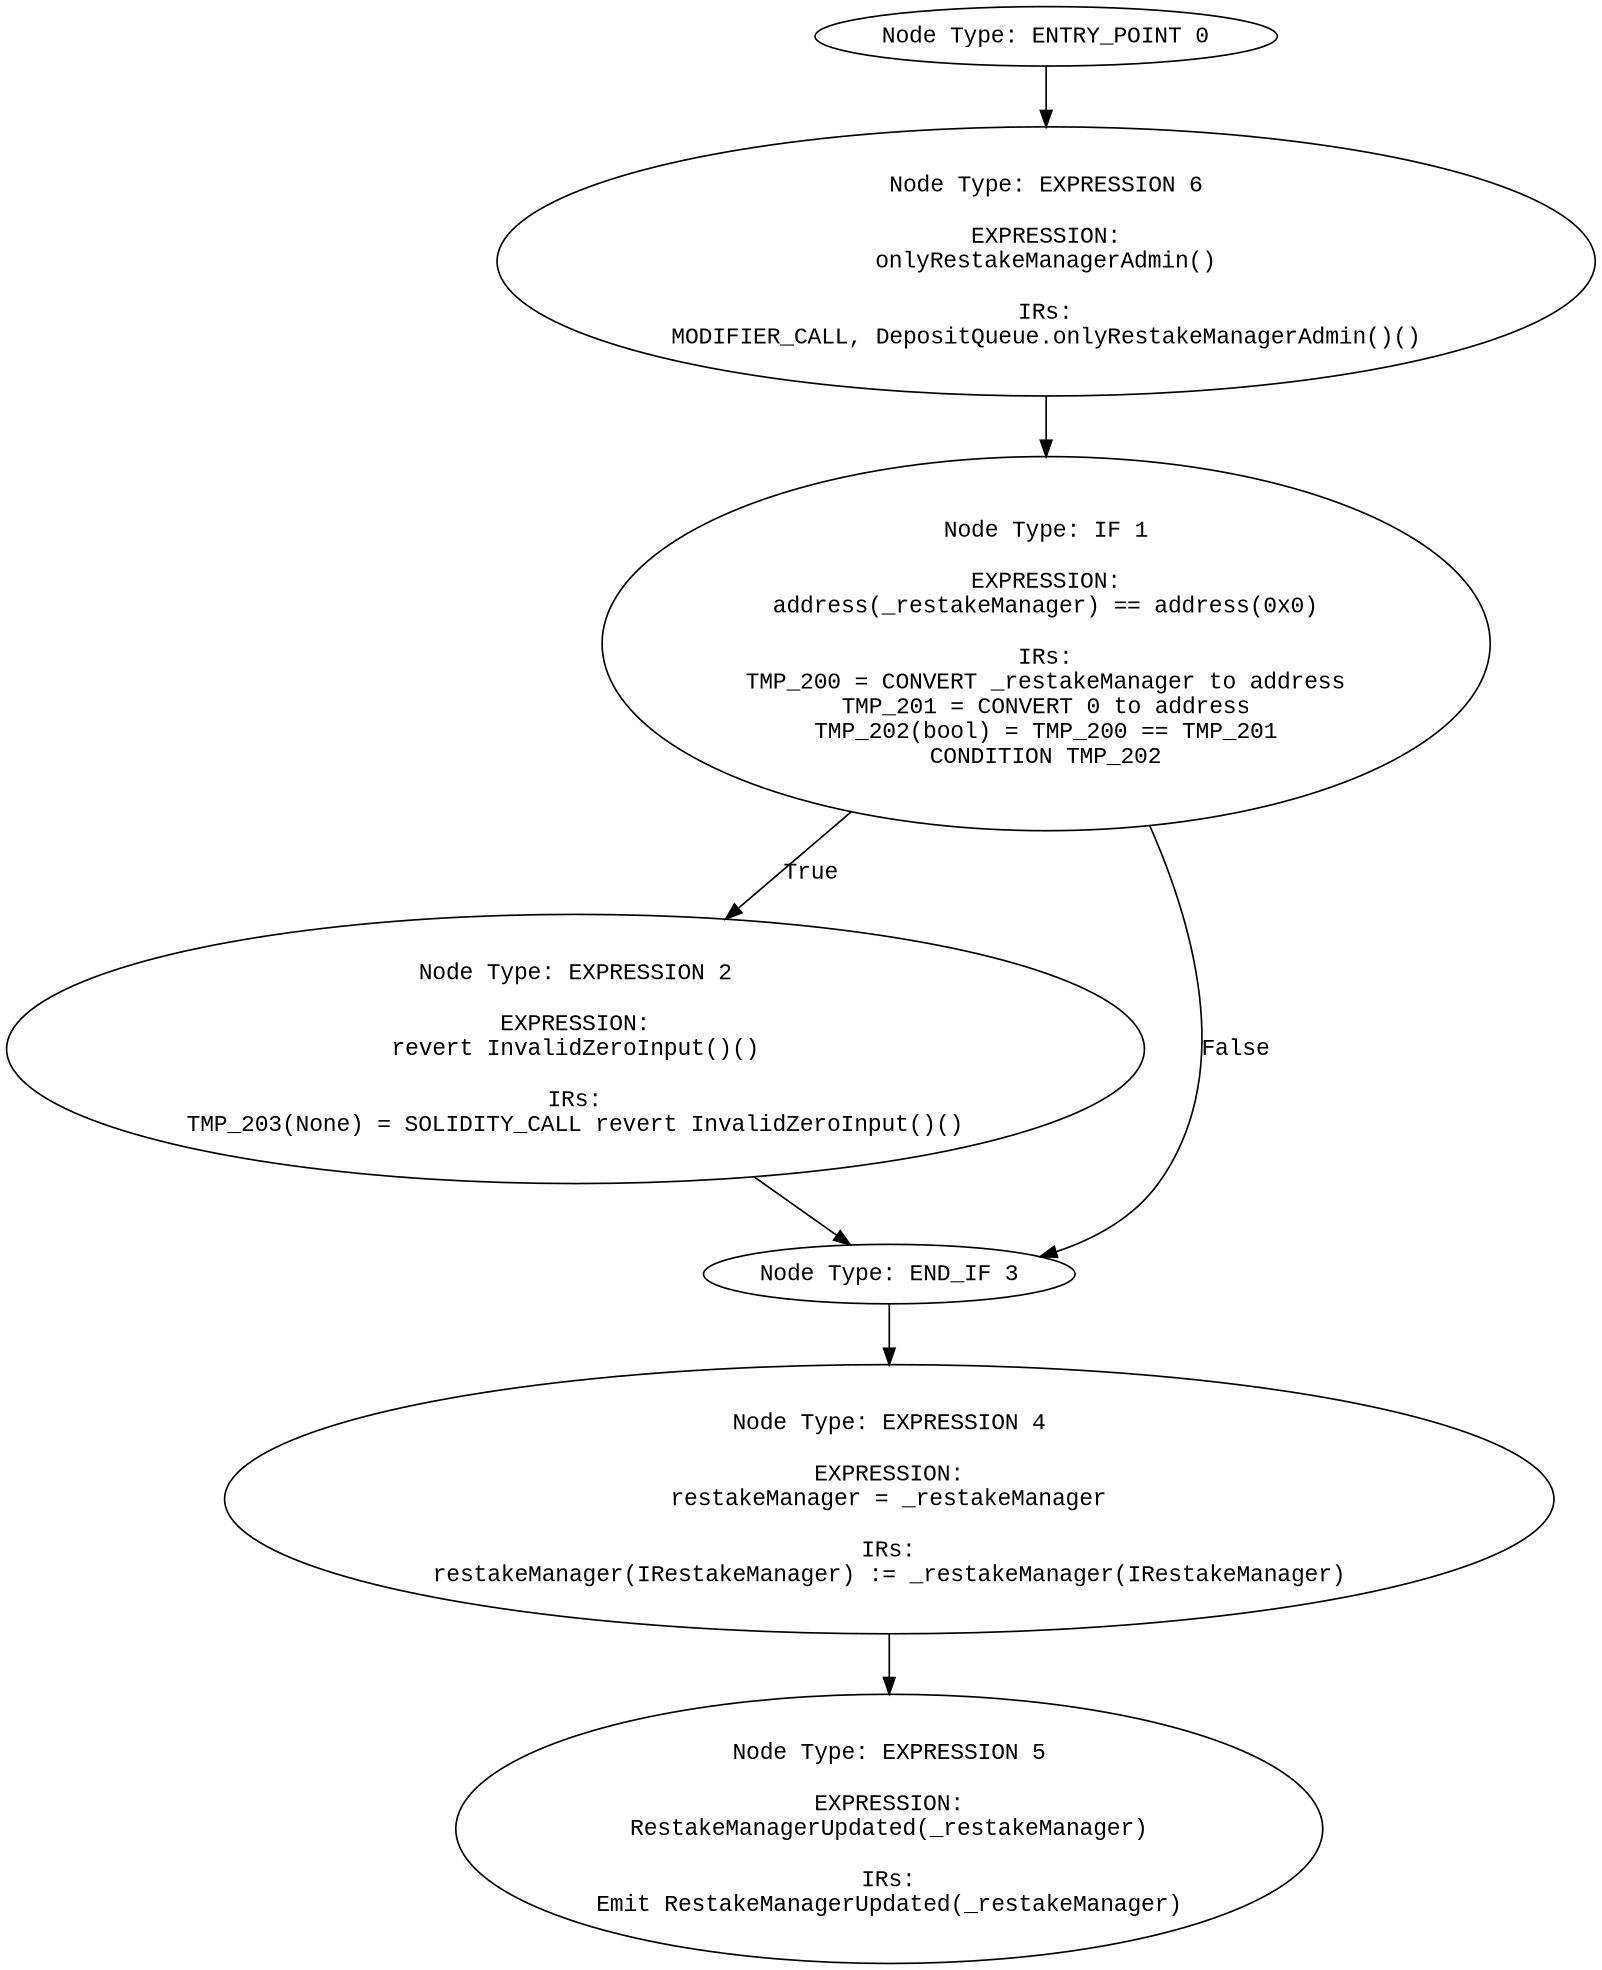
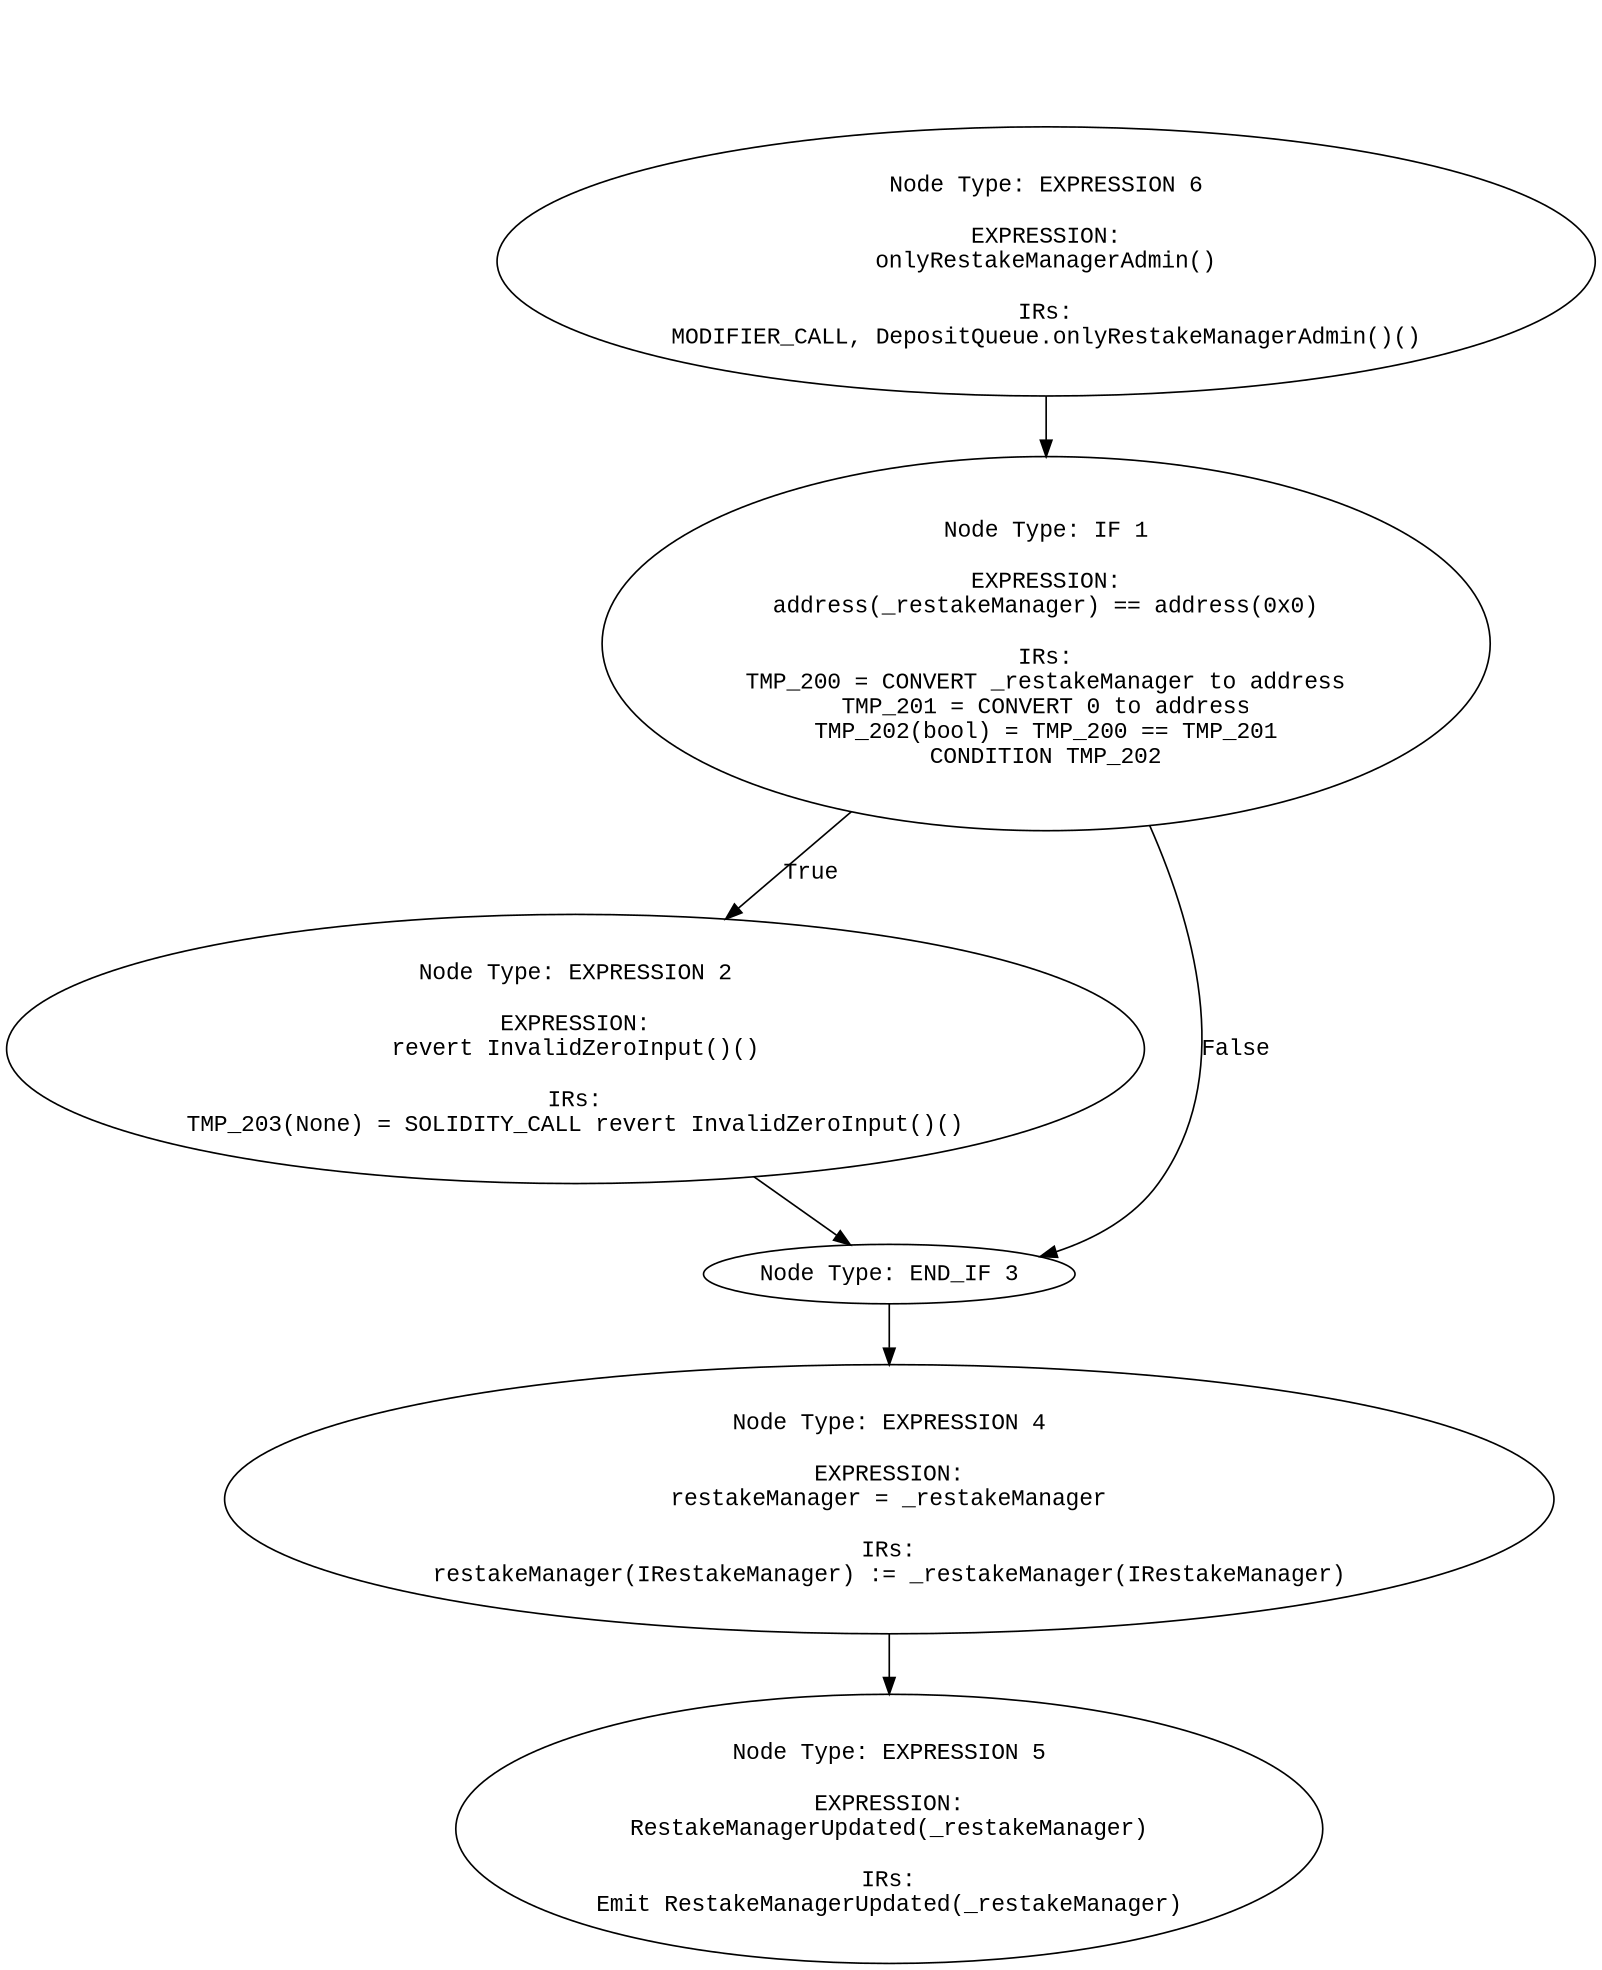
(1046, 36) -> none
